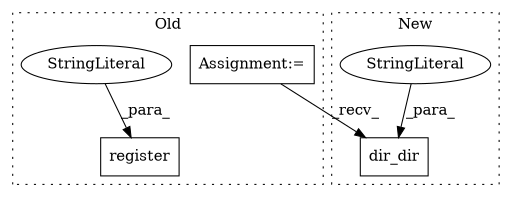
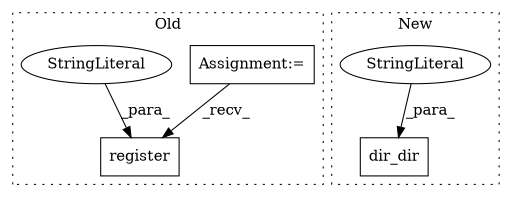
(317, 107) -> (200, 107)
